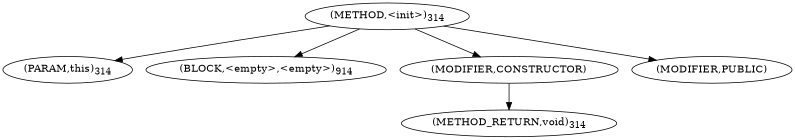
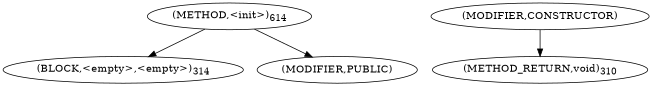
(436, 15) -> (278, 15)
(444, 41) -> none
(344, 69) -> (201, 69)
(68, 70) -> none
(577, 122) -> (608, 69)
